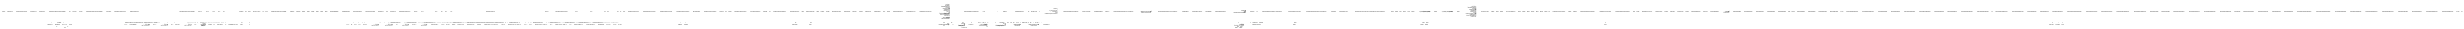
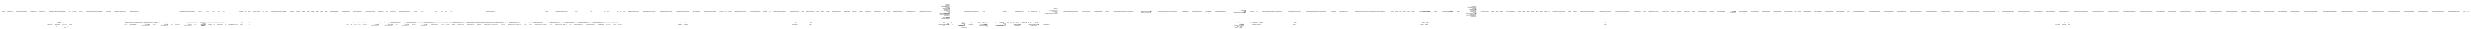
(1634, 12) -> (1637, 12)
